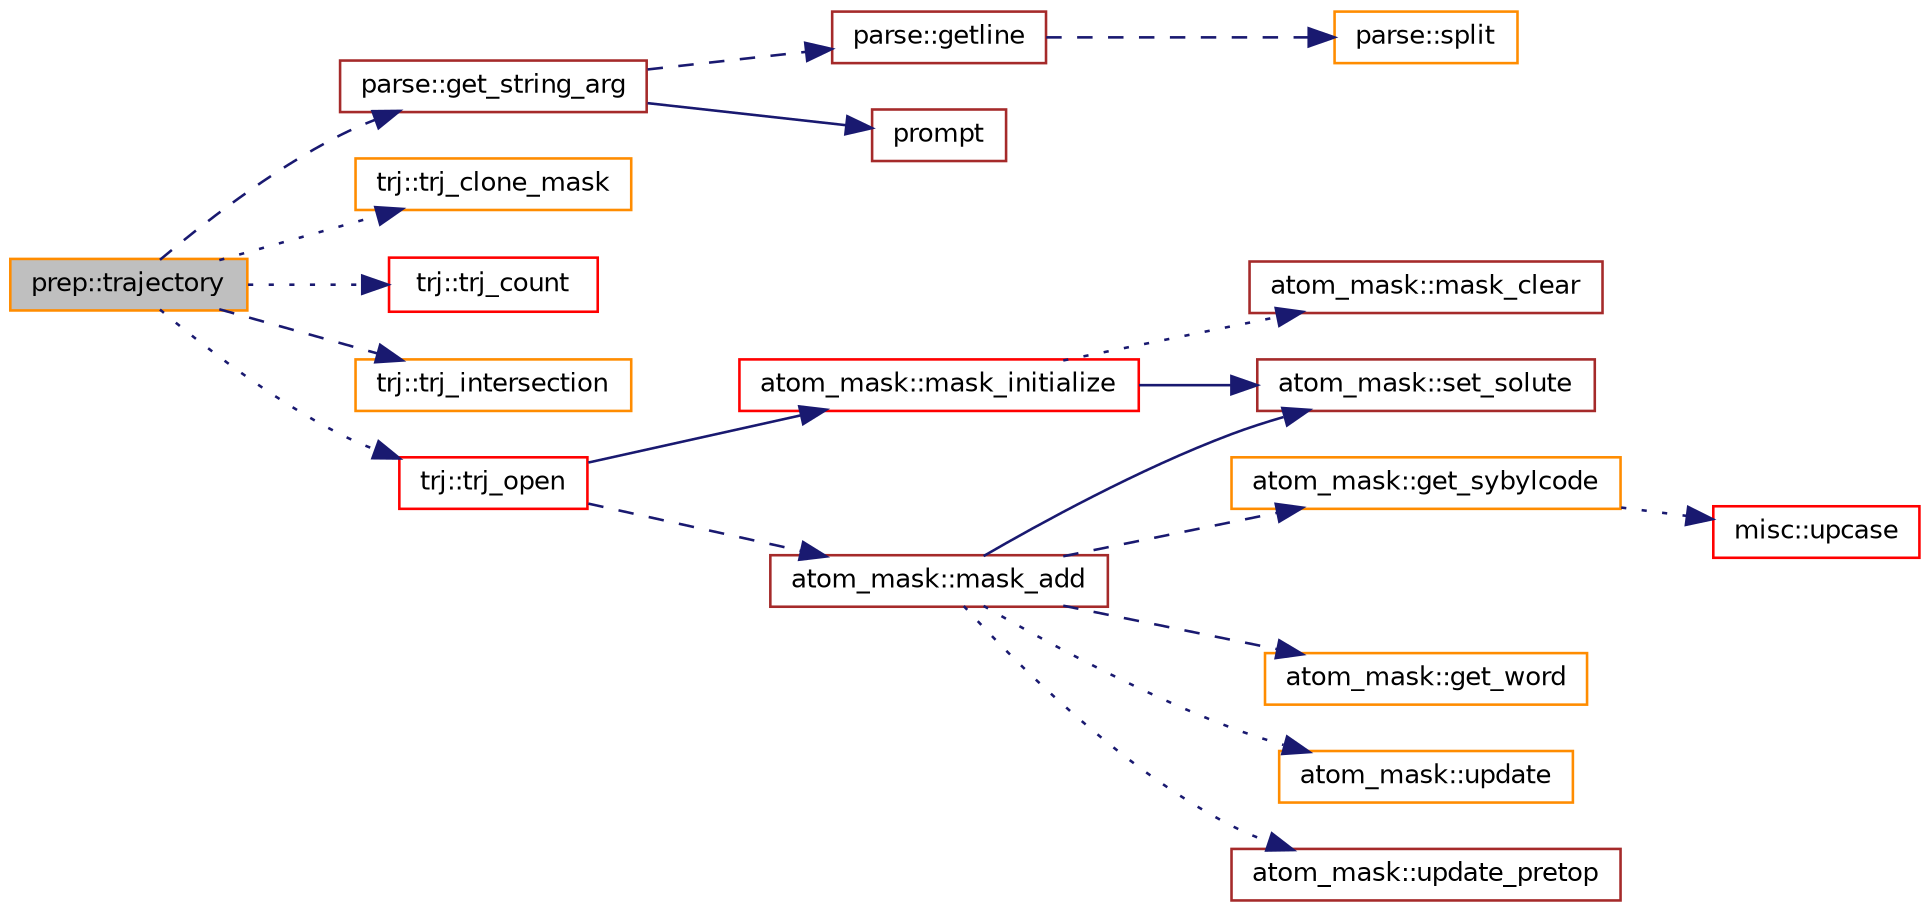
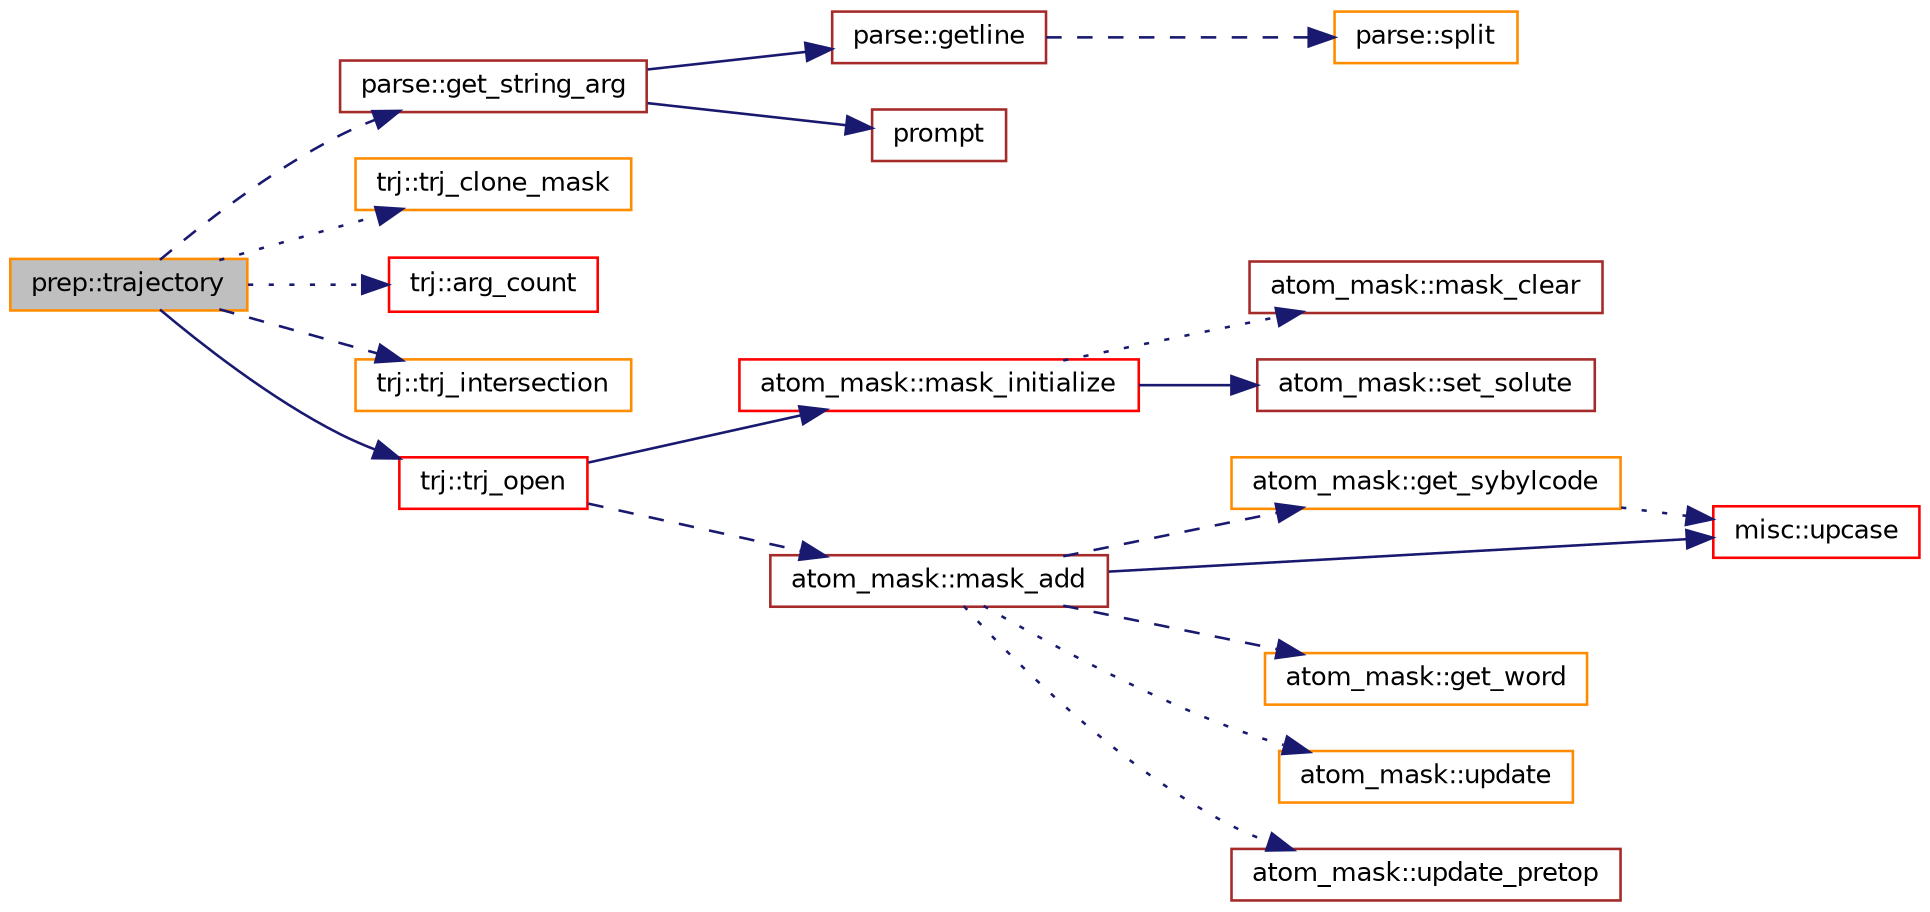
(727, 61) -> (727, 61)
(493, 285) -> (493, 285)
(262, 388) -> (262, 388)
(1130, 478) -> (1398, 555)
